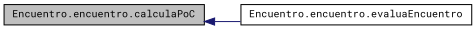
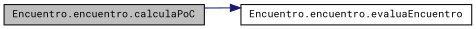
(228, 22) -> (217, 8)
